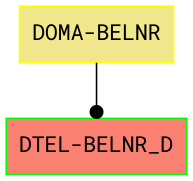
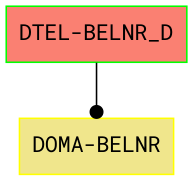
(97, 84) -> (97, 84)
